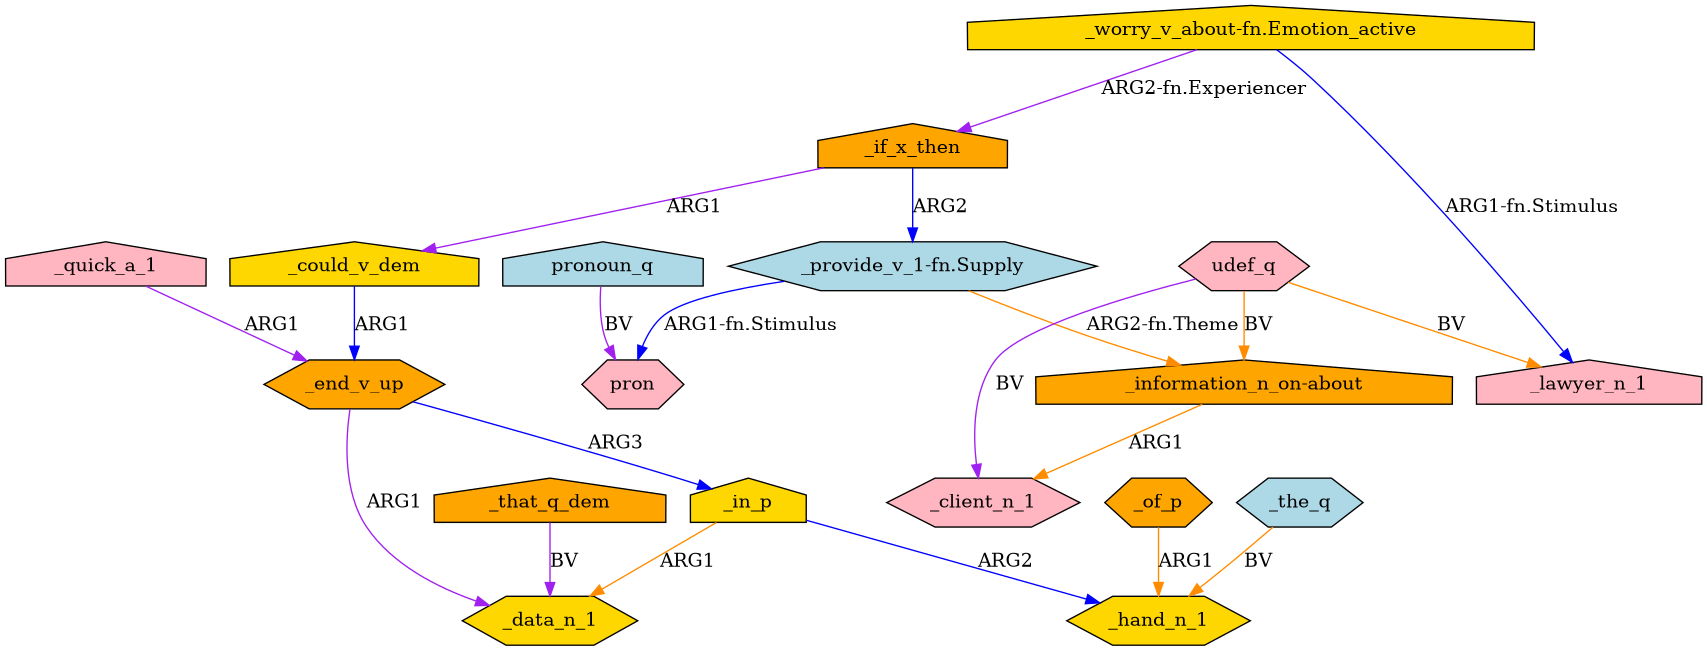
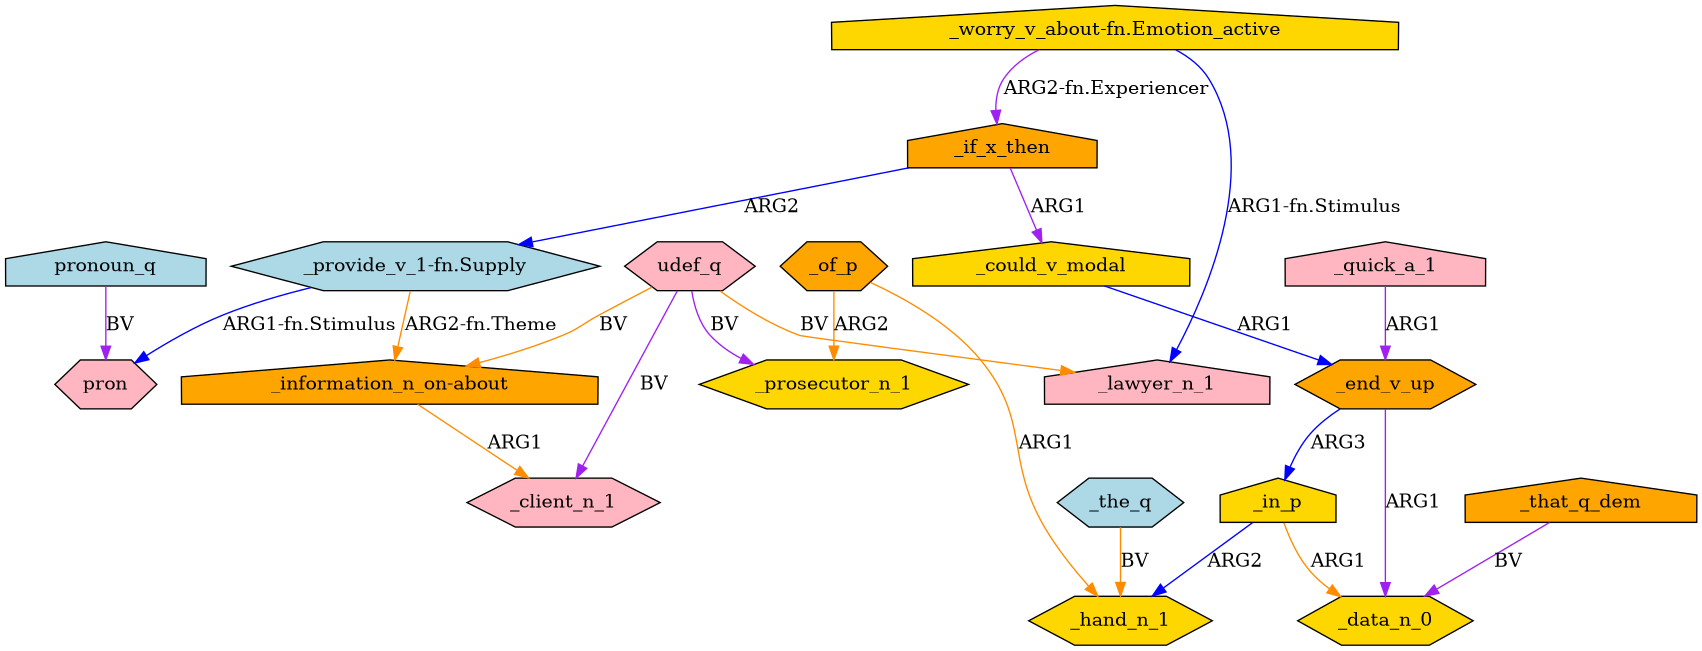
(354, 266) -> (1051, 266)
none -> (834, 384)
(550, 621) -> (1385, 621)
